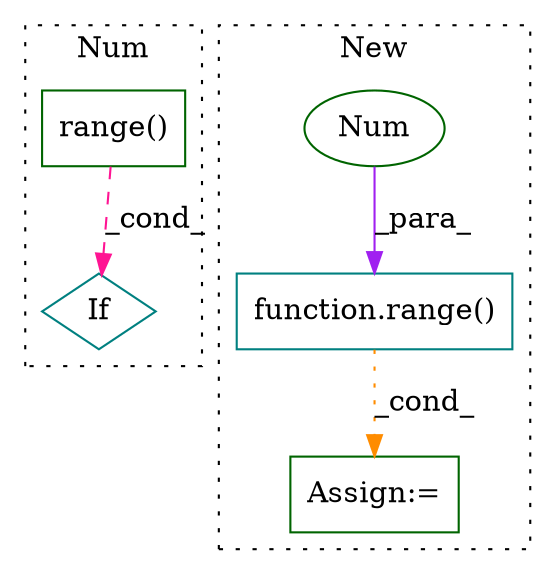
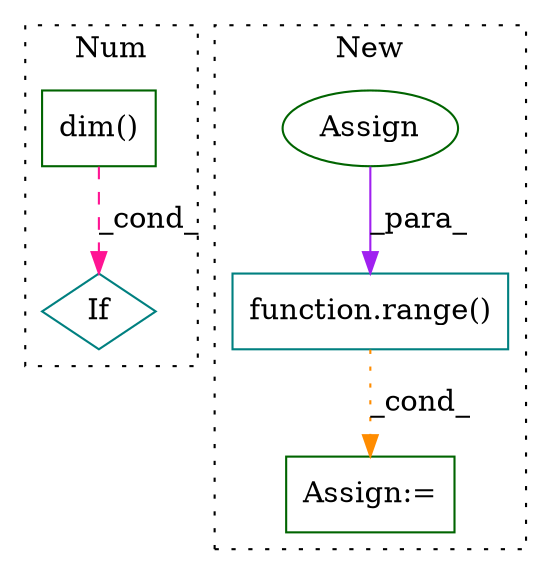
(114, 128) -> (99, 128)
(375, 128) -> (370, 128)
